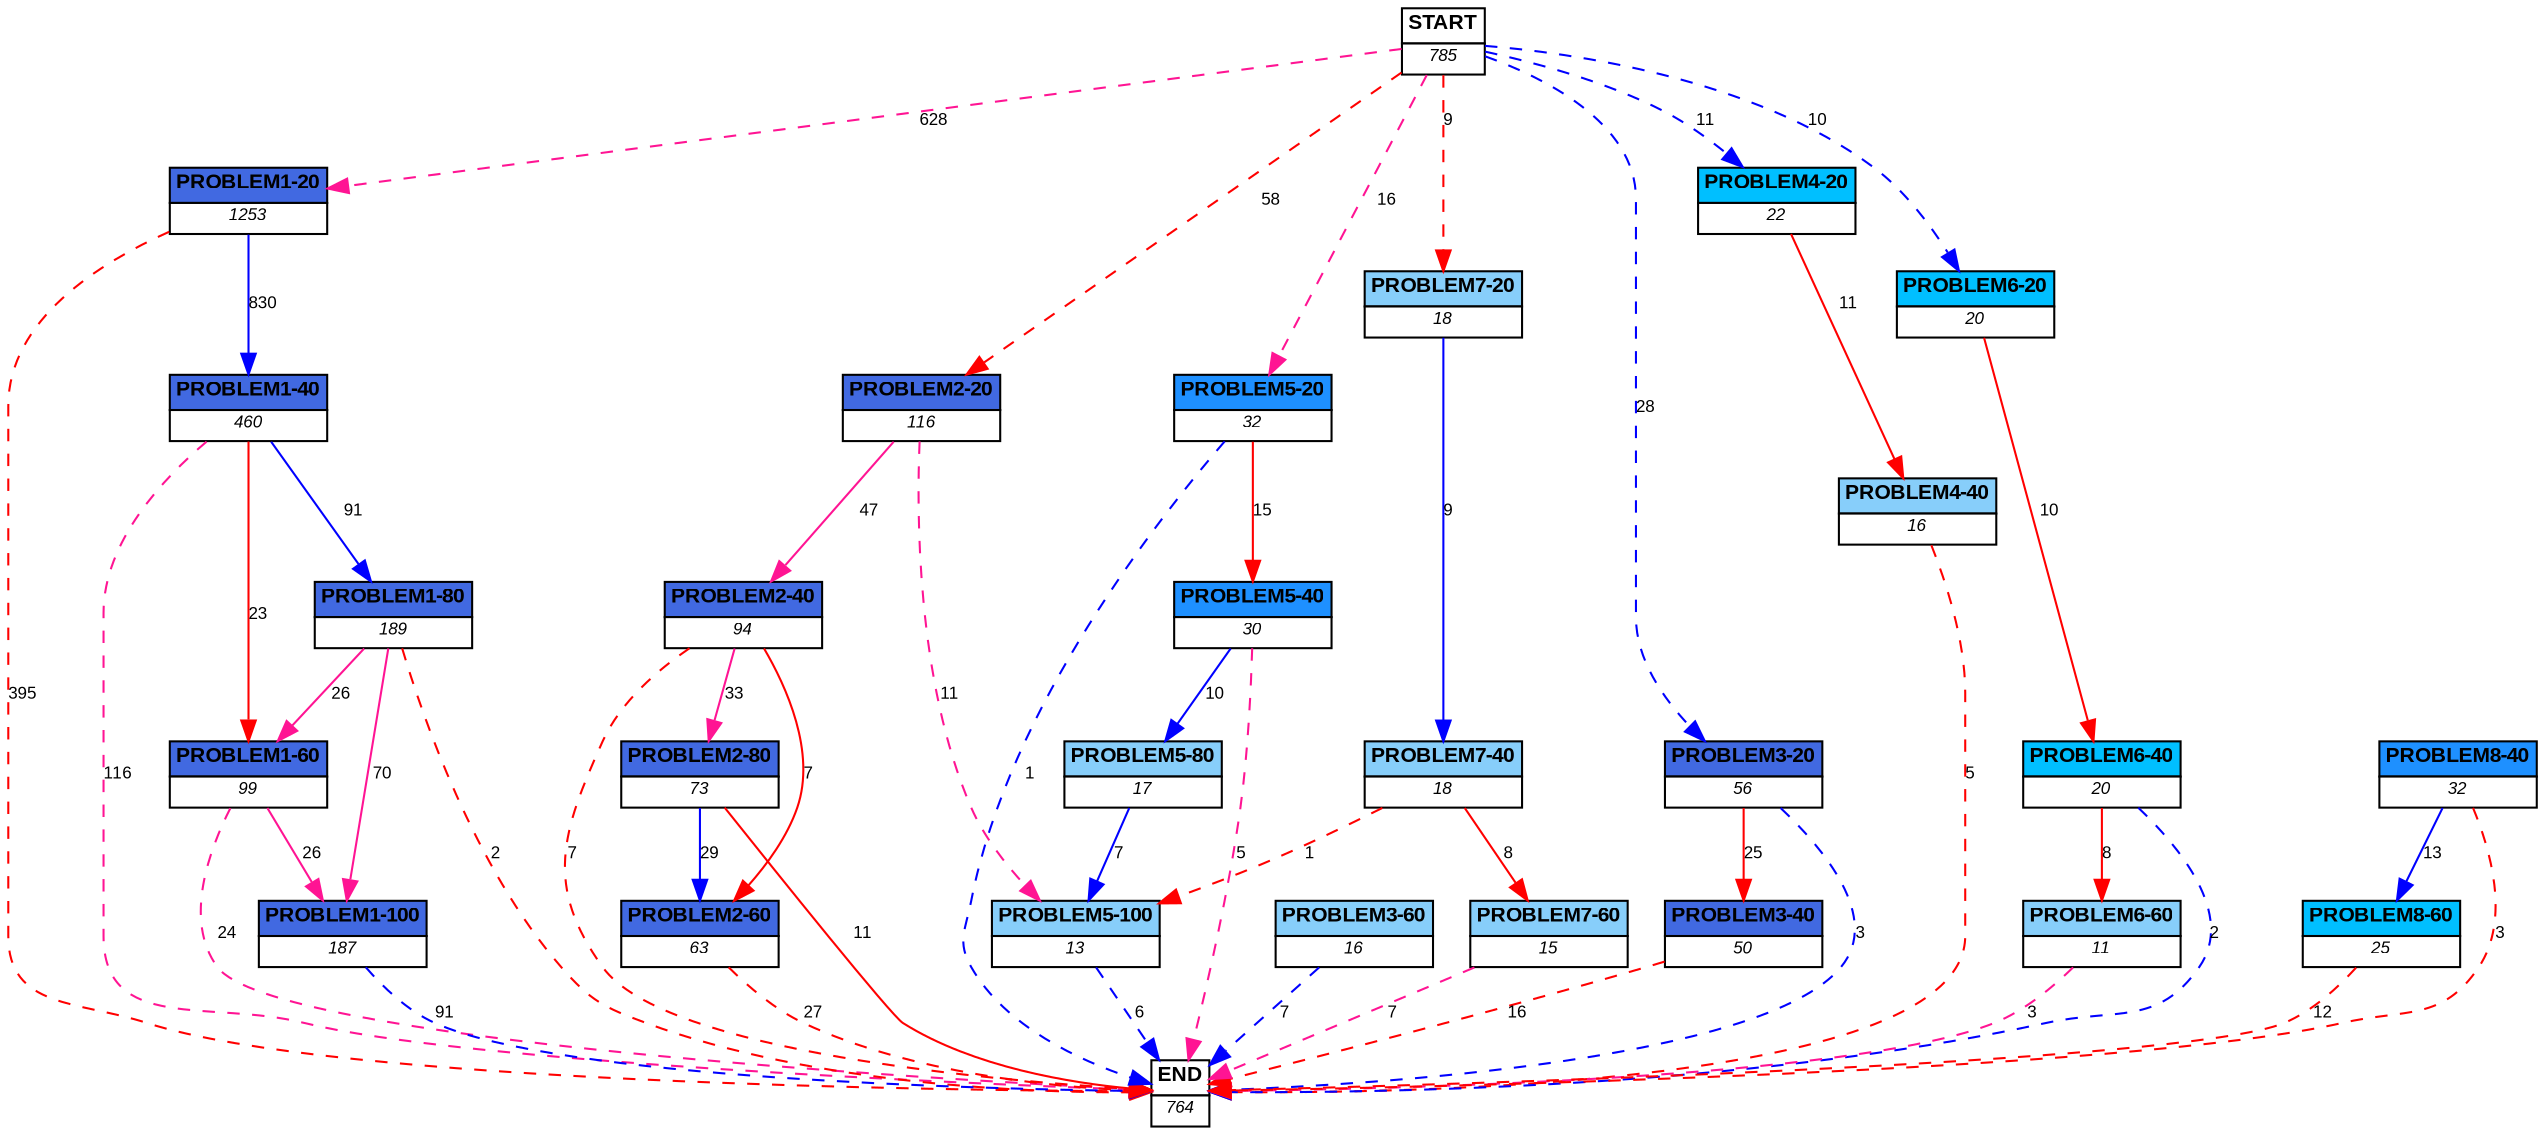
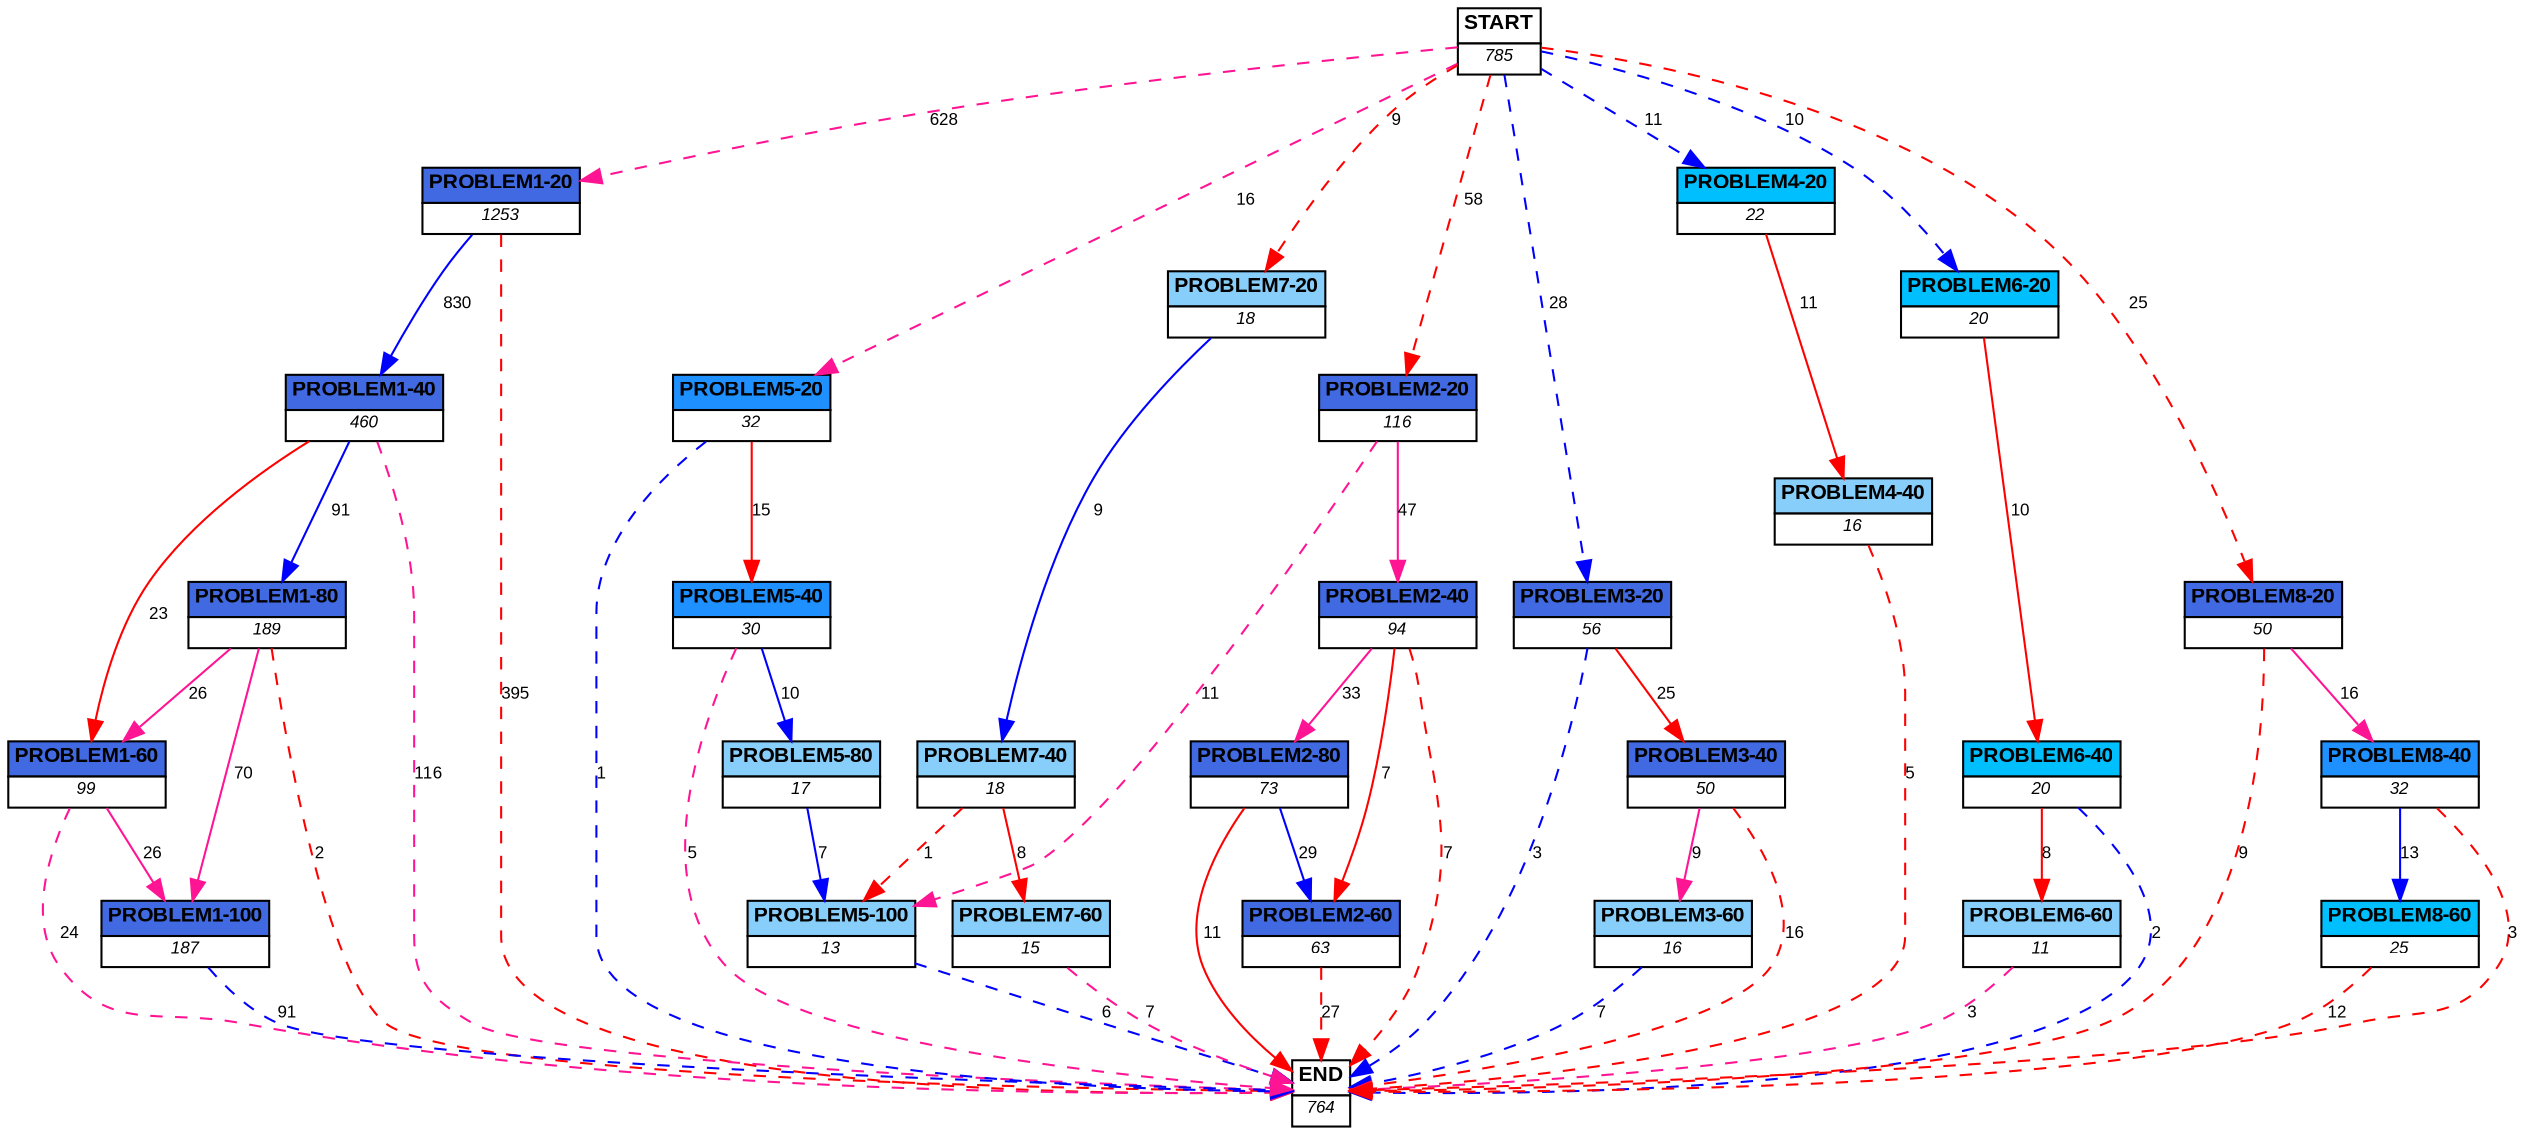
none -> (2263, 615)
none -> (1692, 844)
